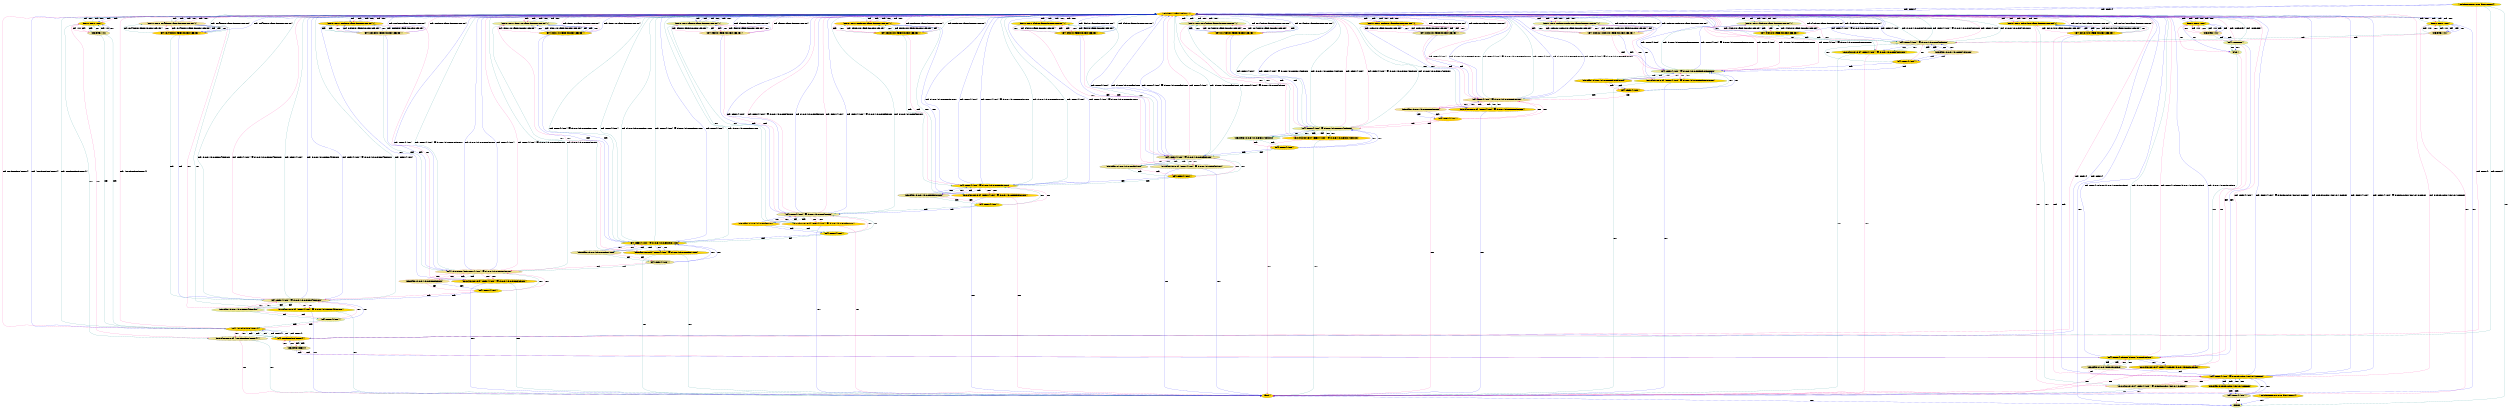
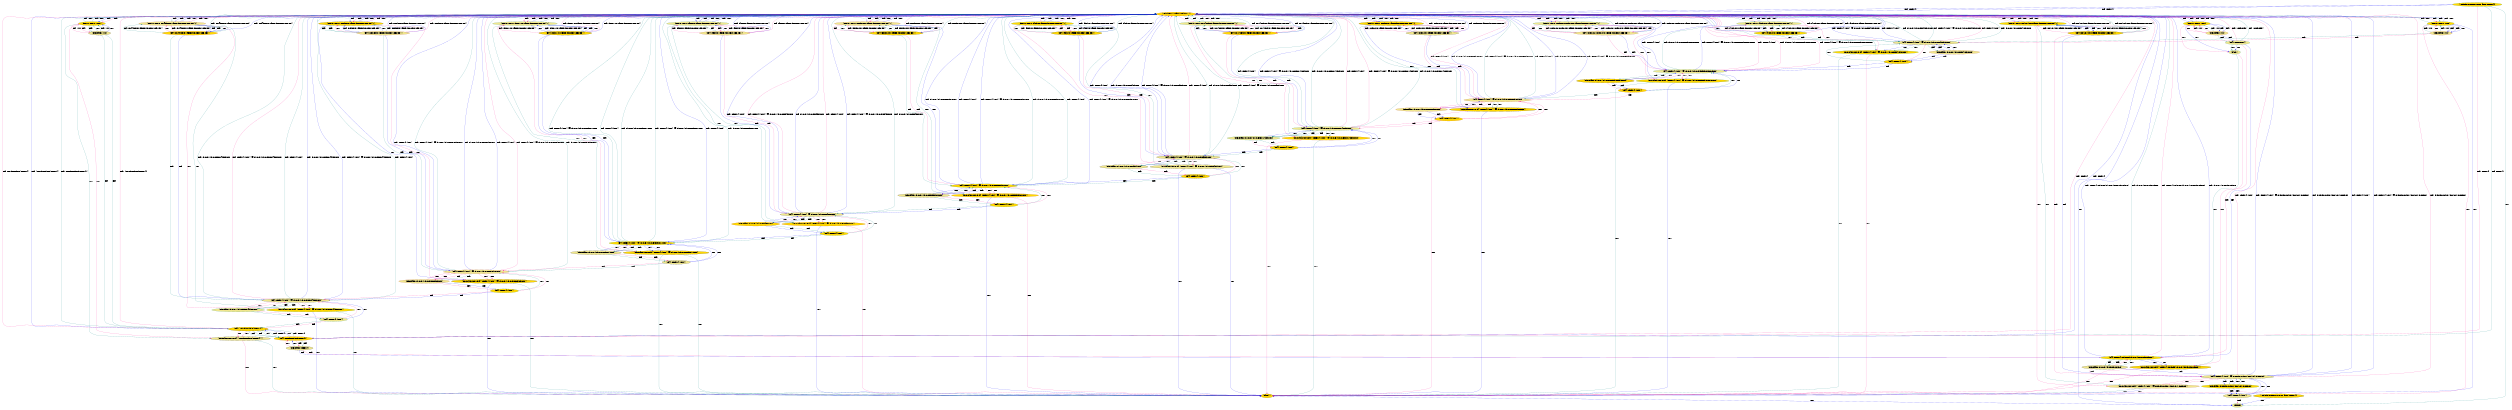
(867, 24) -> (867, 24)
(479, 272) -> (476, 272)
(2237, 377) -> (2237, 377)
